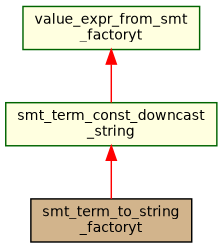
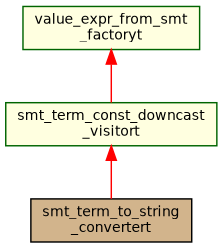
(111, 124) -> (111, 124)
(111, 220) -> (111, 220)
